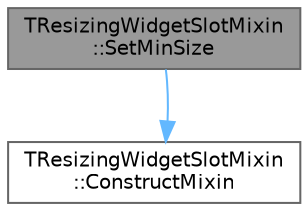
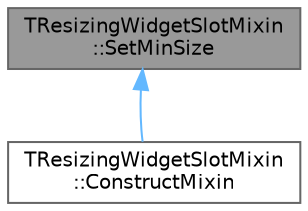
(168, 95) -> (141, 116)
